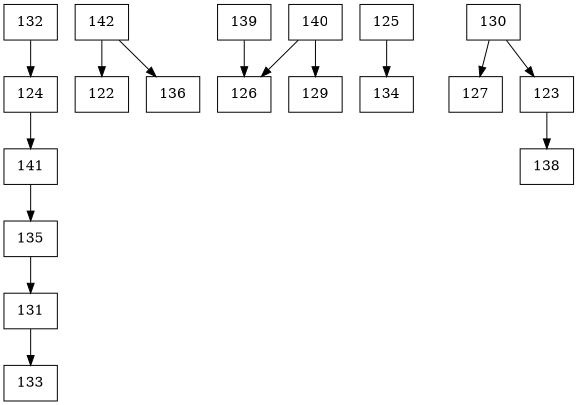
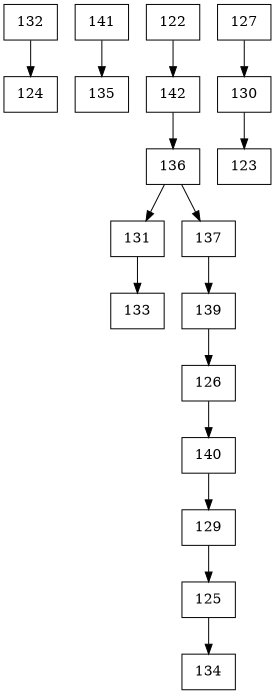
(102, 53) -> (173, 53)
(486, 54) -> (244, 53)
(283, 55) -> (209, 414)
(31, 126) -> none
(547, 167) -> none
none -> (209, 239)
(31, 270) -> (158, 198)
none -> (209, 559)
